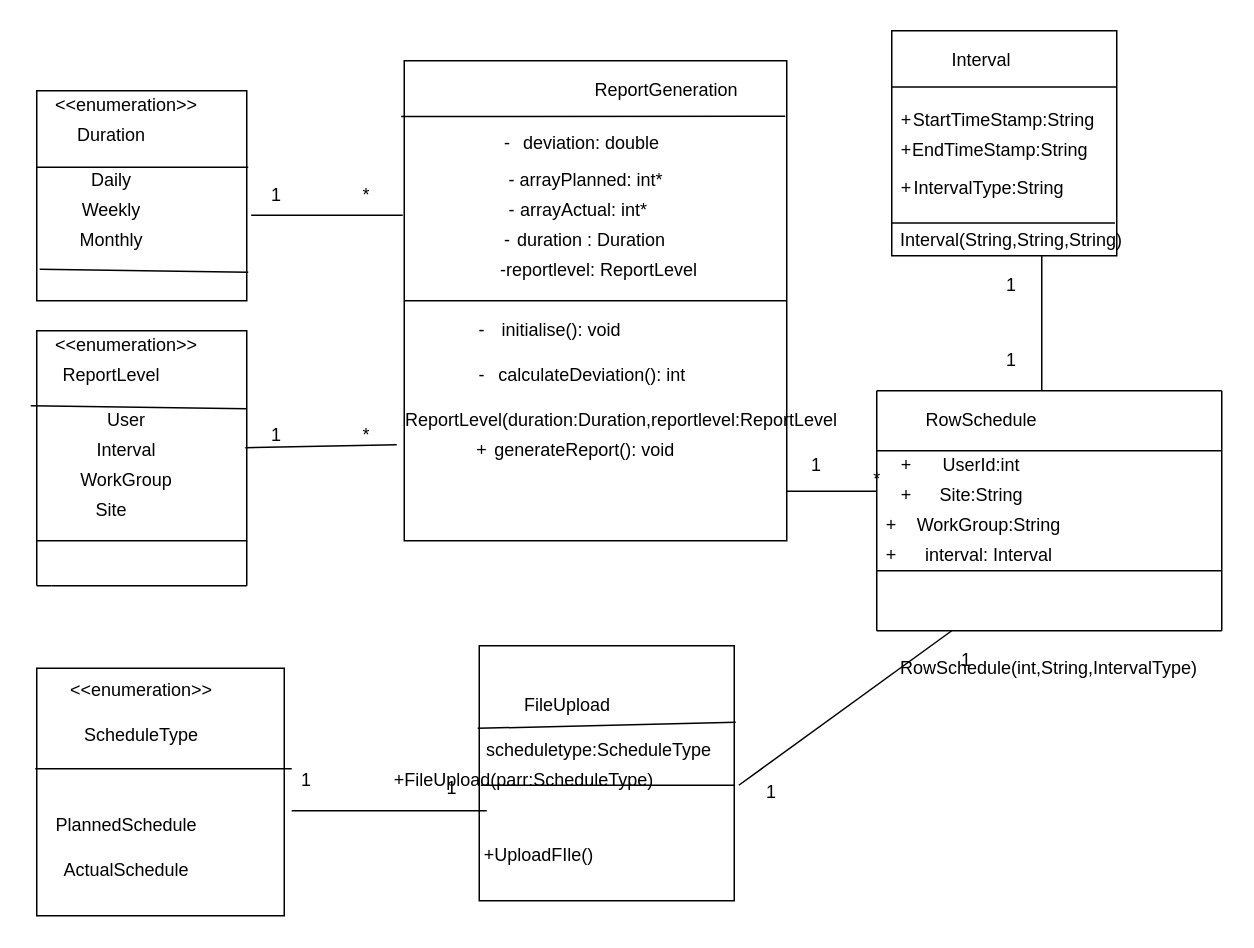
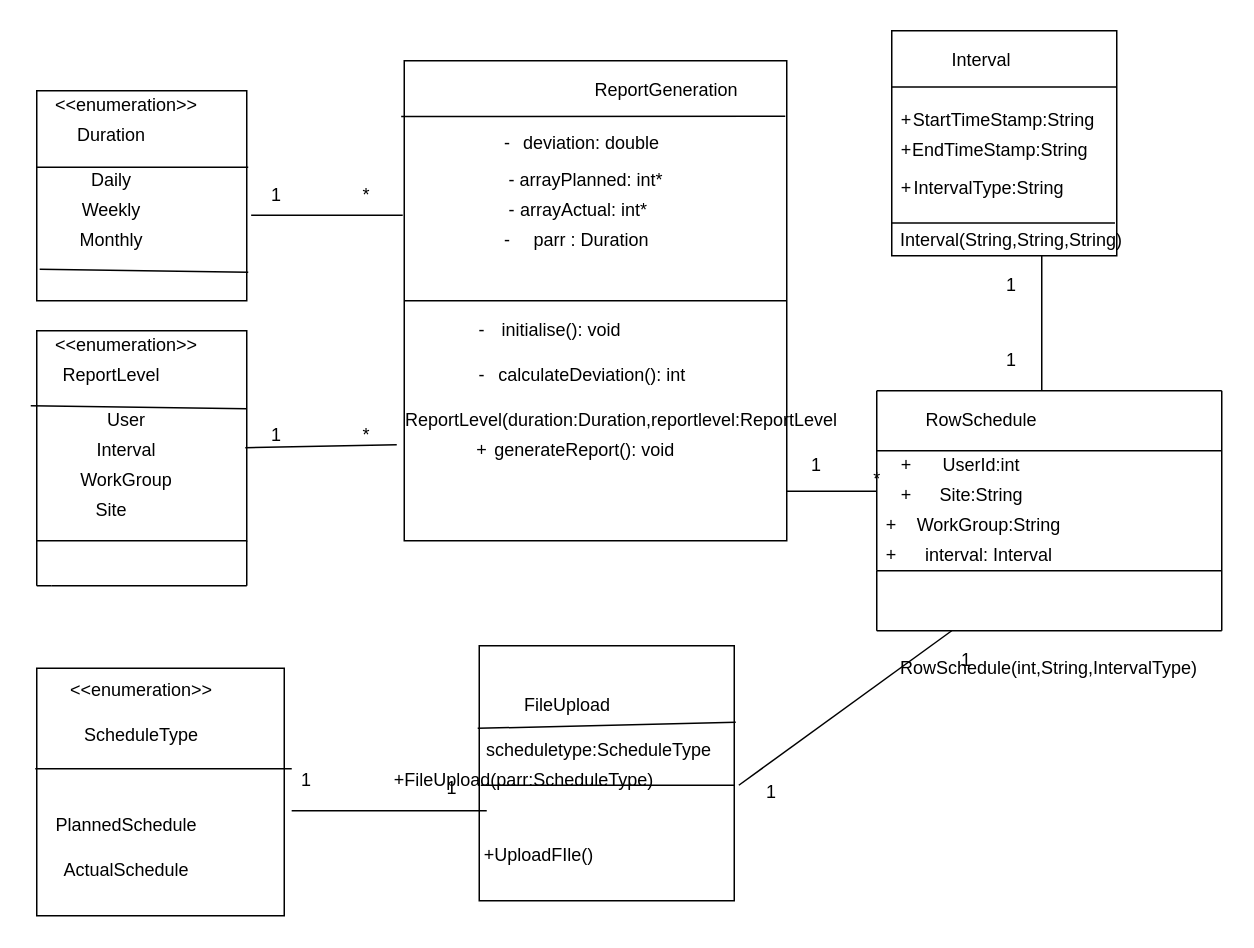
(592, 241) -> (592, 241)
(599, 271) -> none
